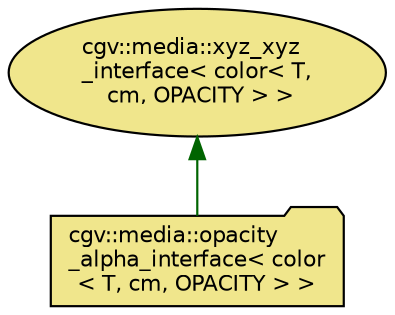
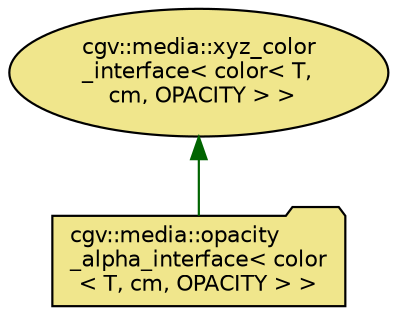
(197, 73) -> (199, 73)
